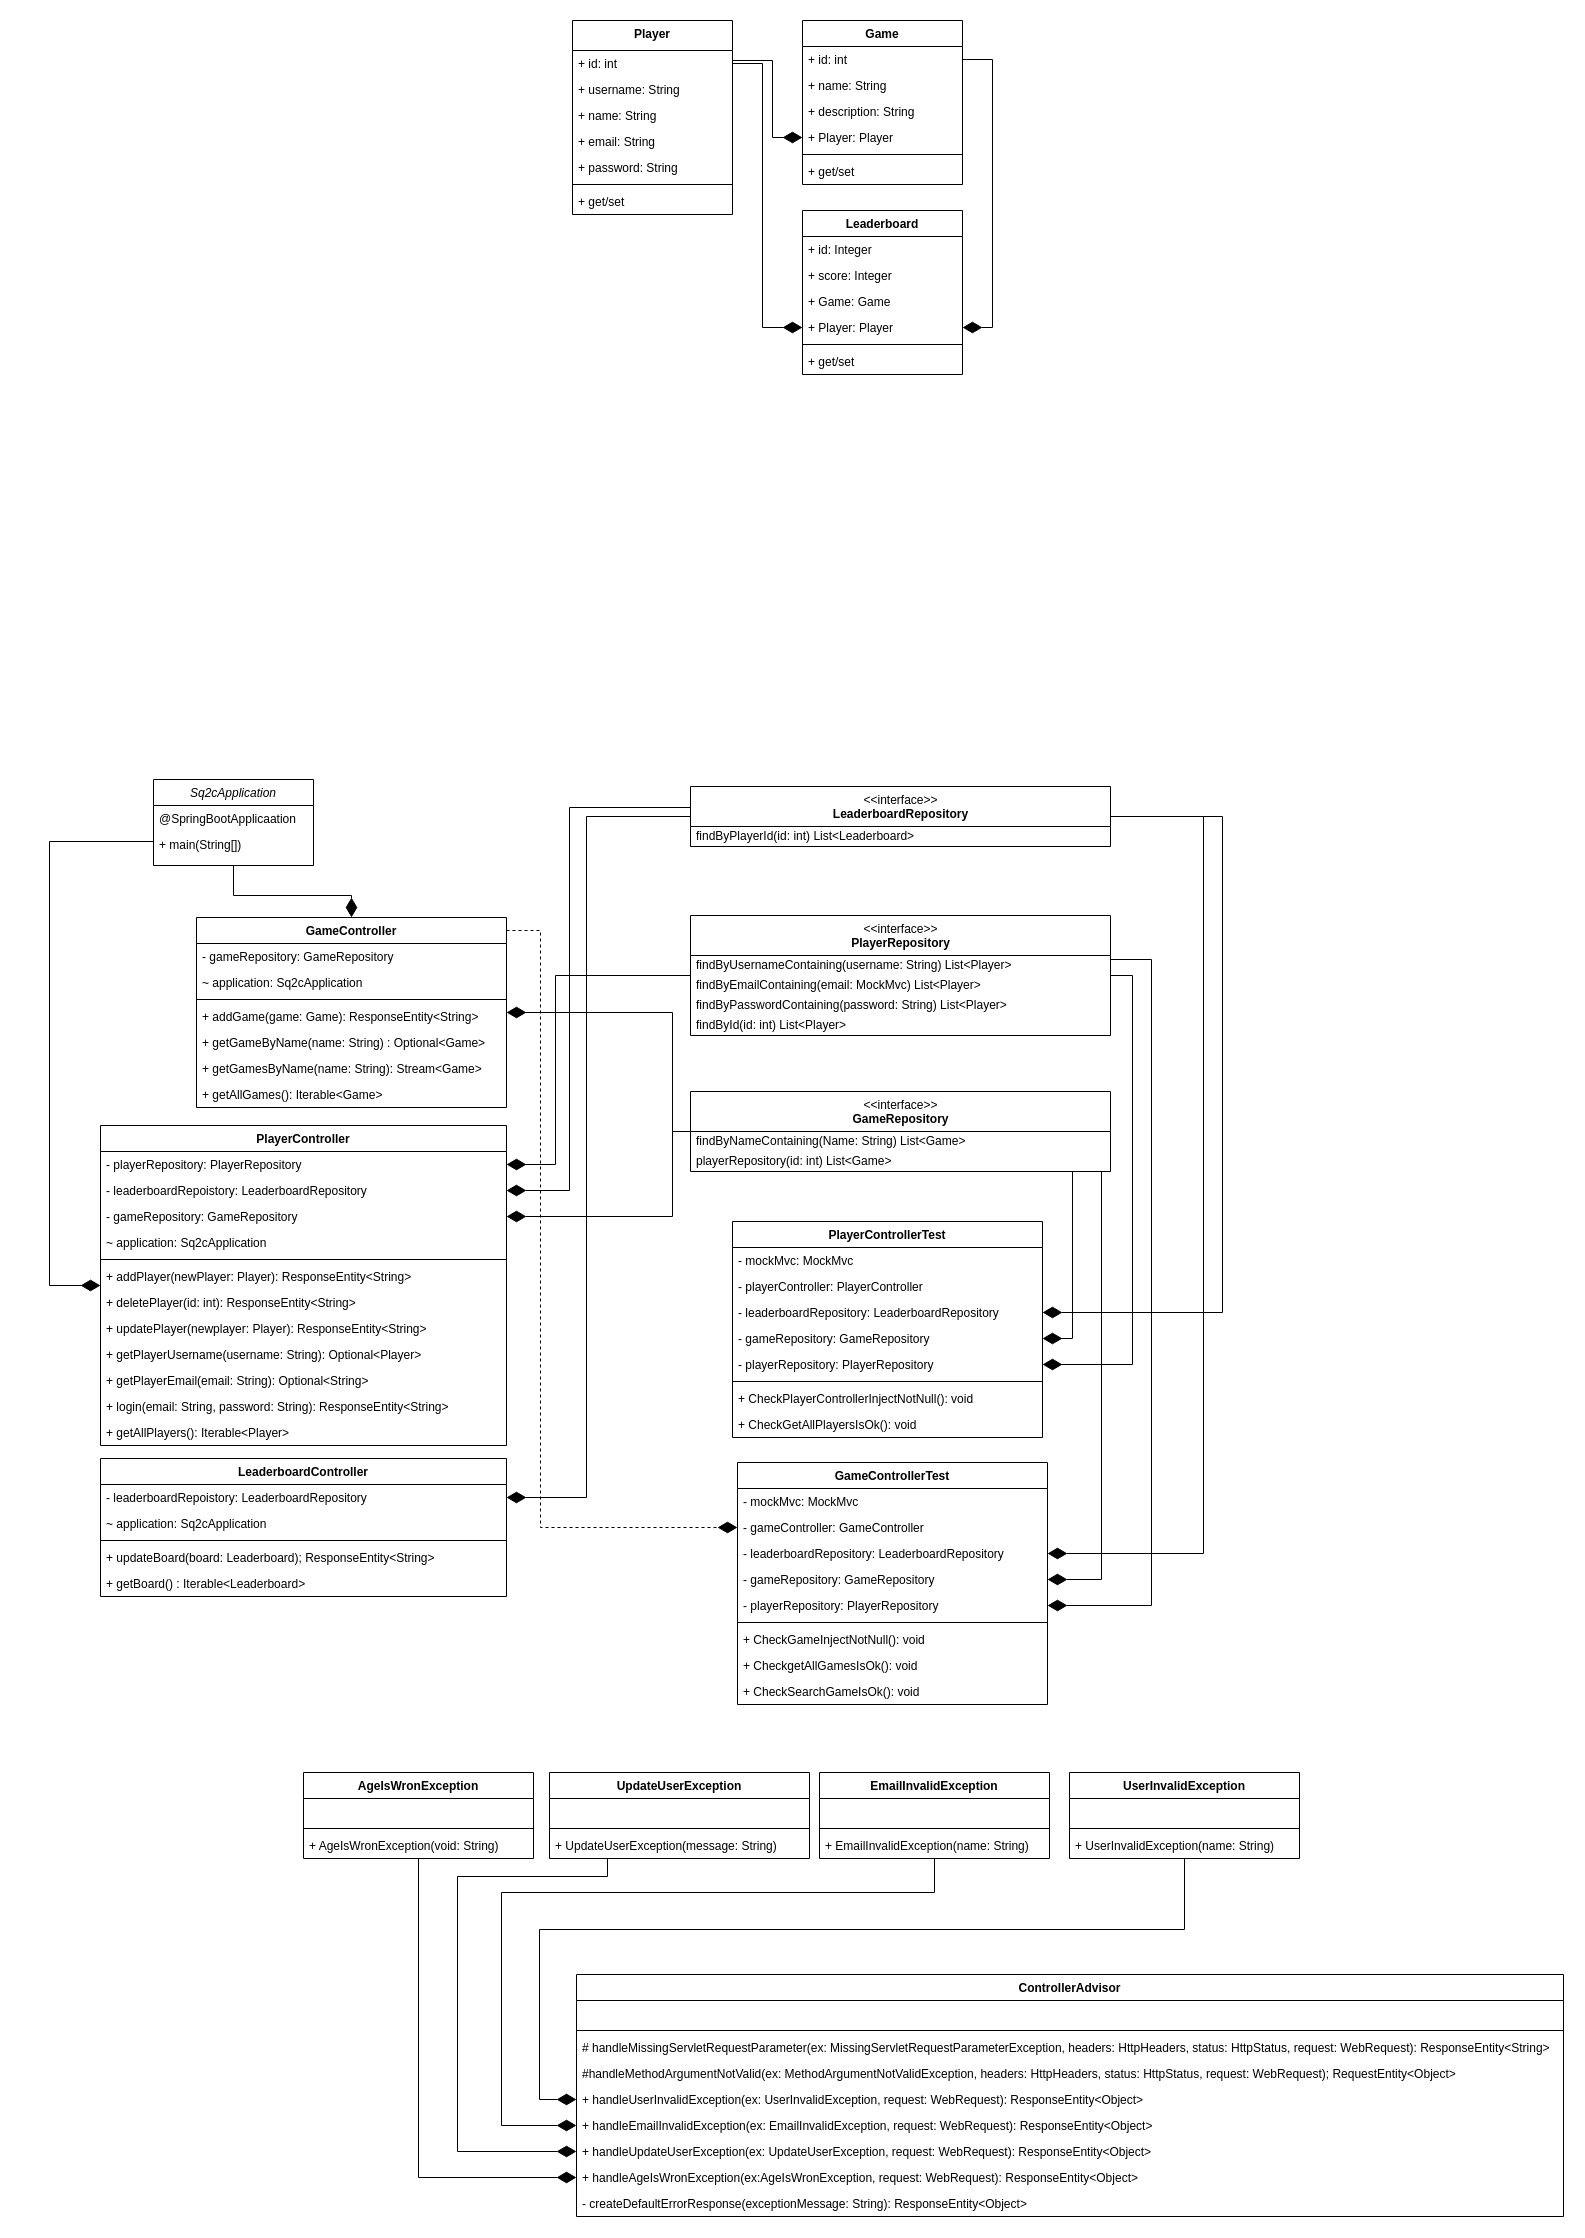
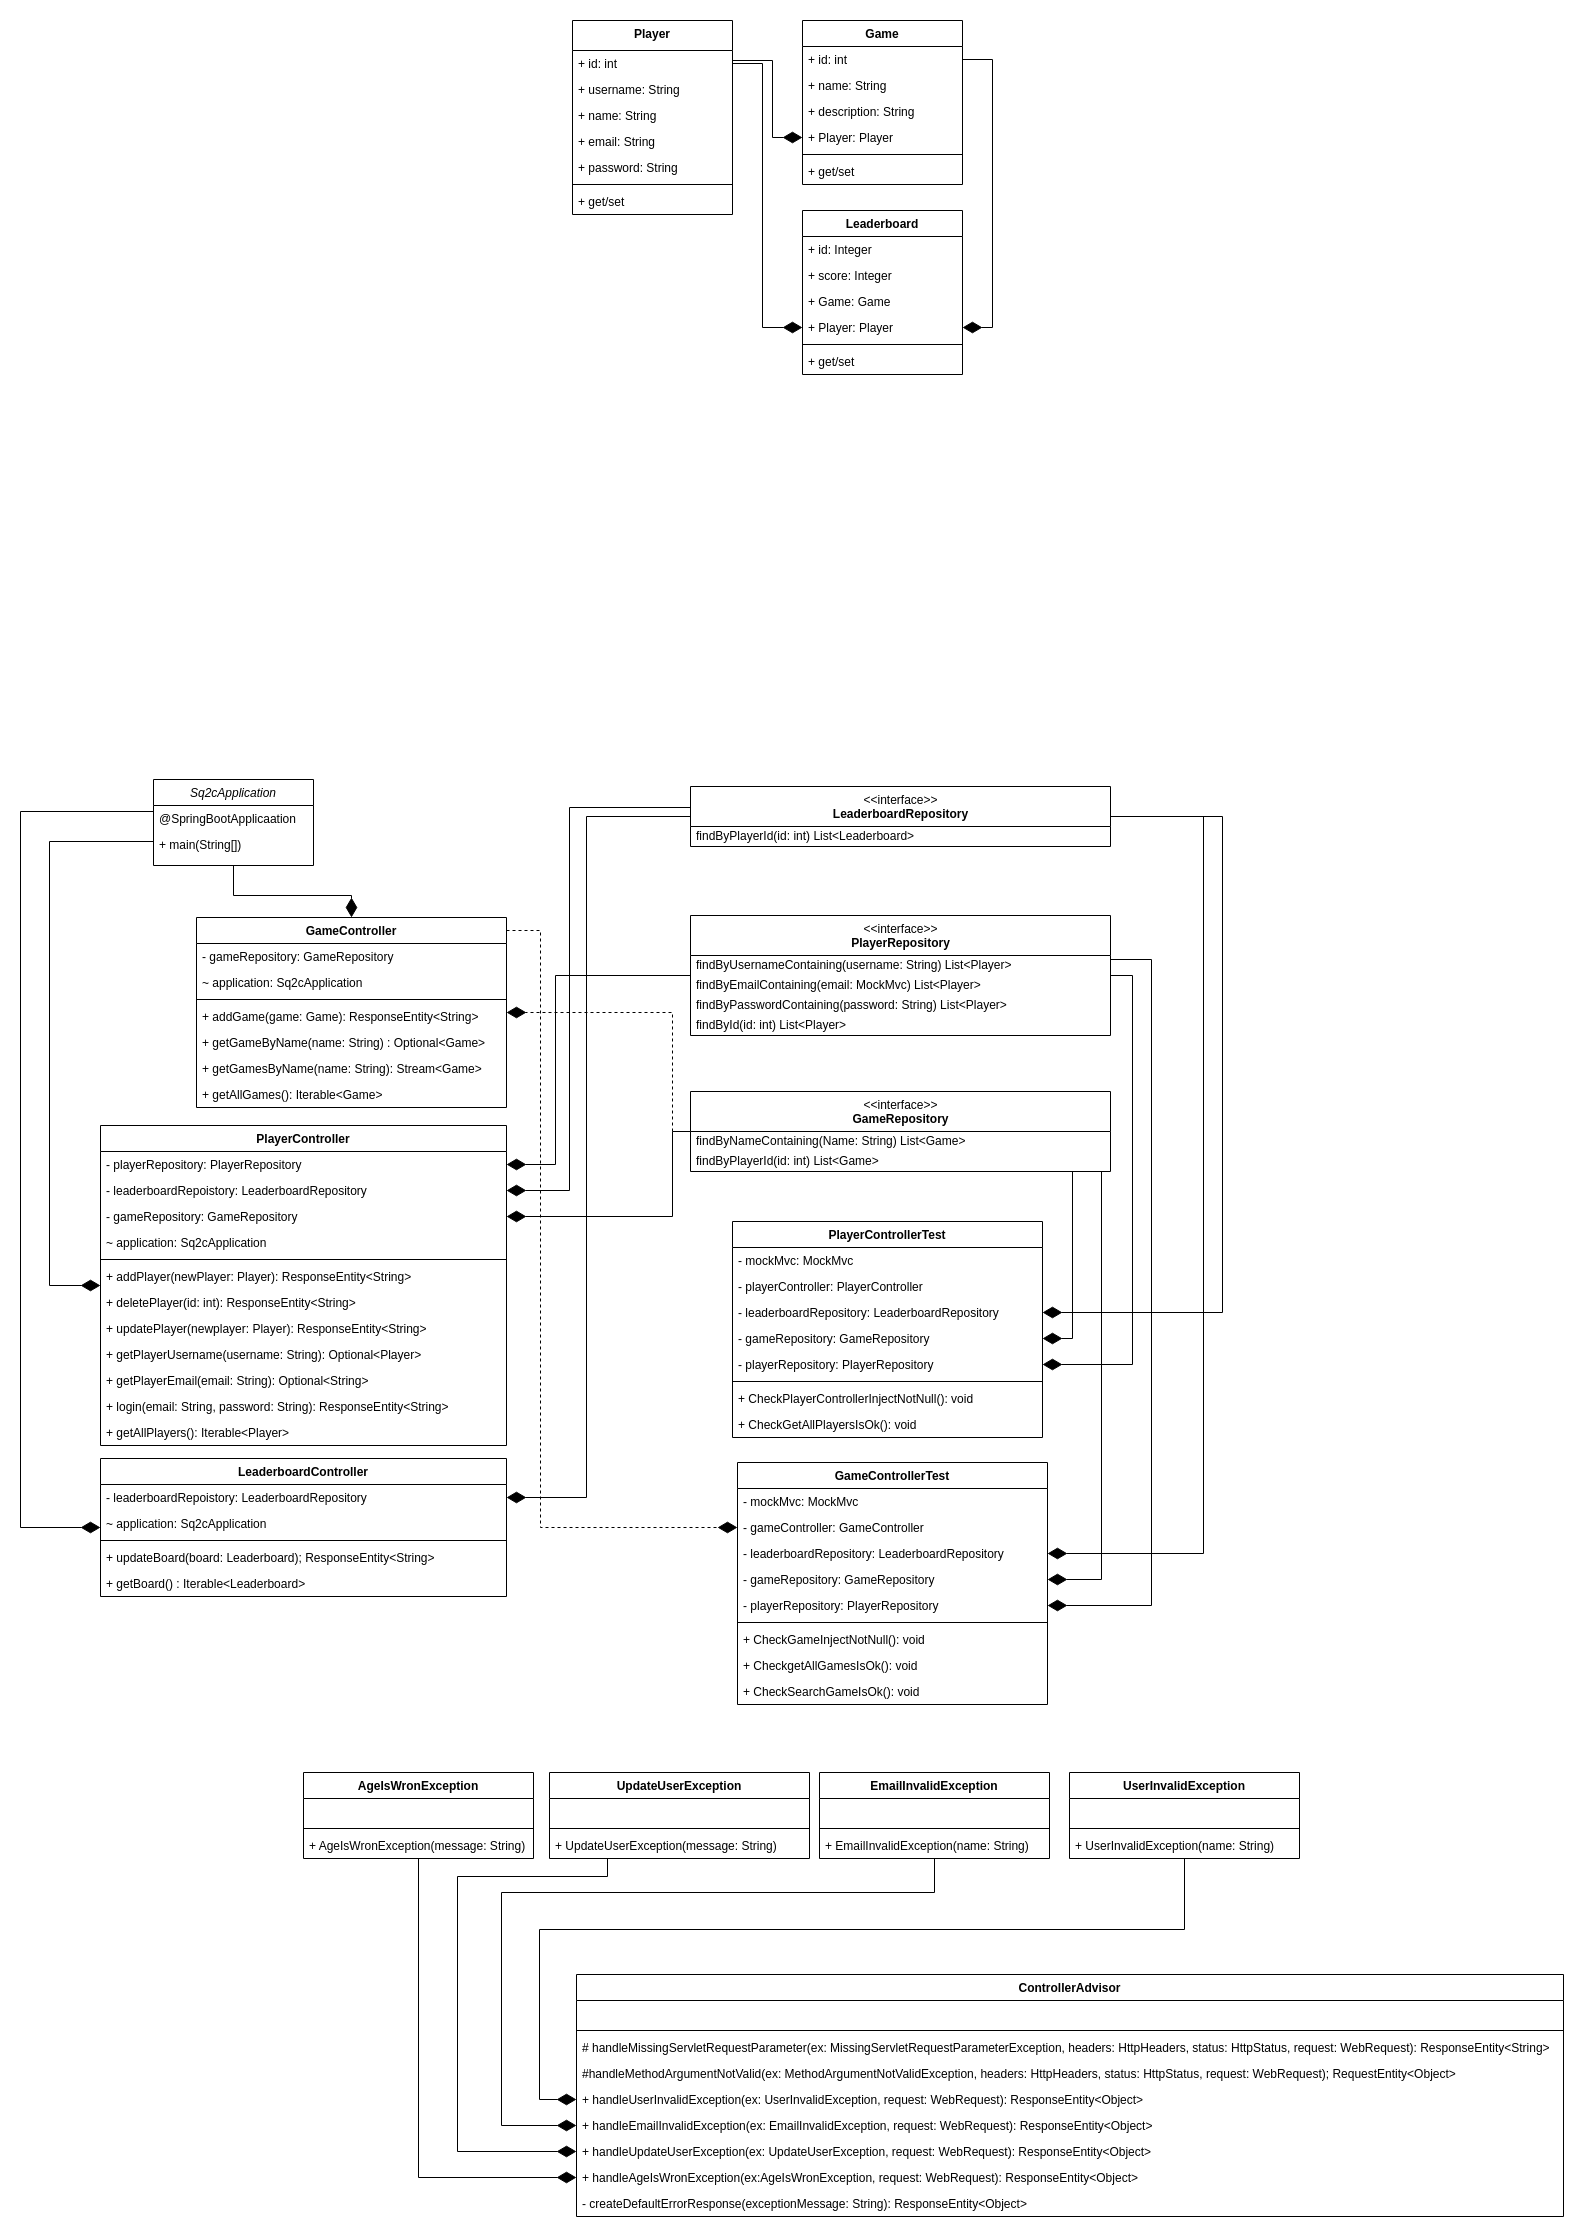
(657, 1013) -> (657, 1013)
none -> (21, 1135)
(805, 1162) -> (798, 1162)
(414, 1846) -> (426, 1846)
